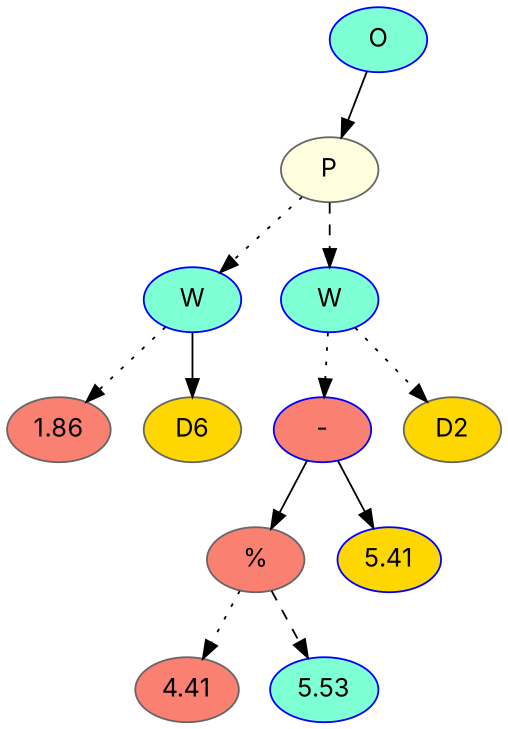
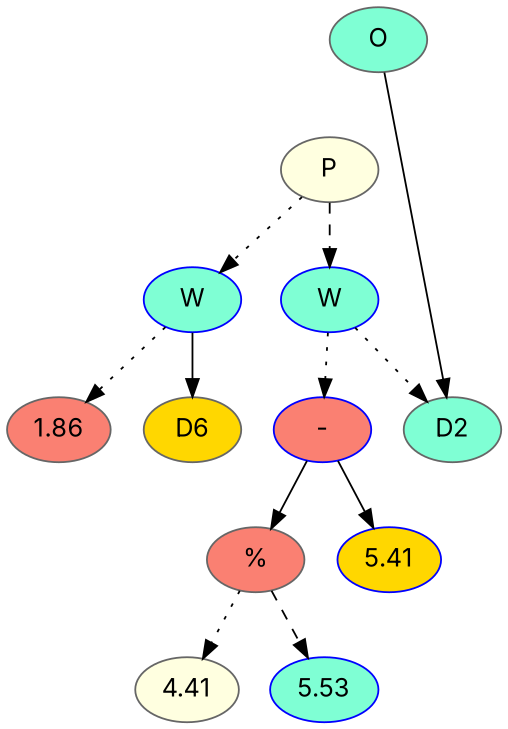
(378, 40) -> (378, 40)
(357, 96) -> (414, 226)
(452, 430) -> (452, 430)
(187, 690) -> (187, 690)
